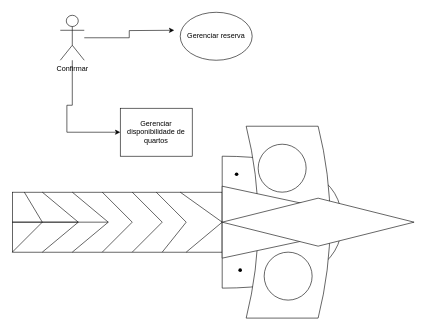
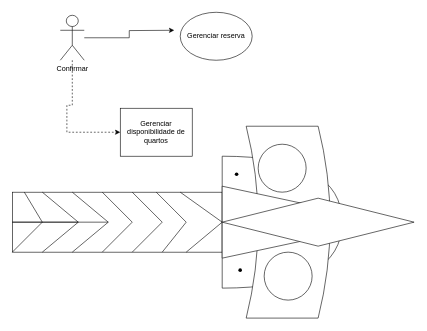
(67, 118) -> (67, 118)
